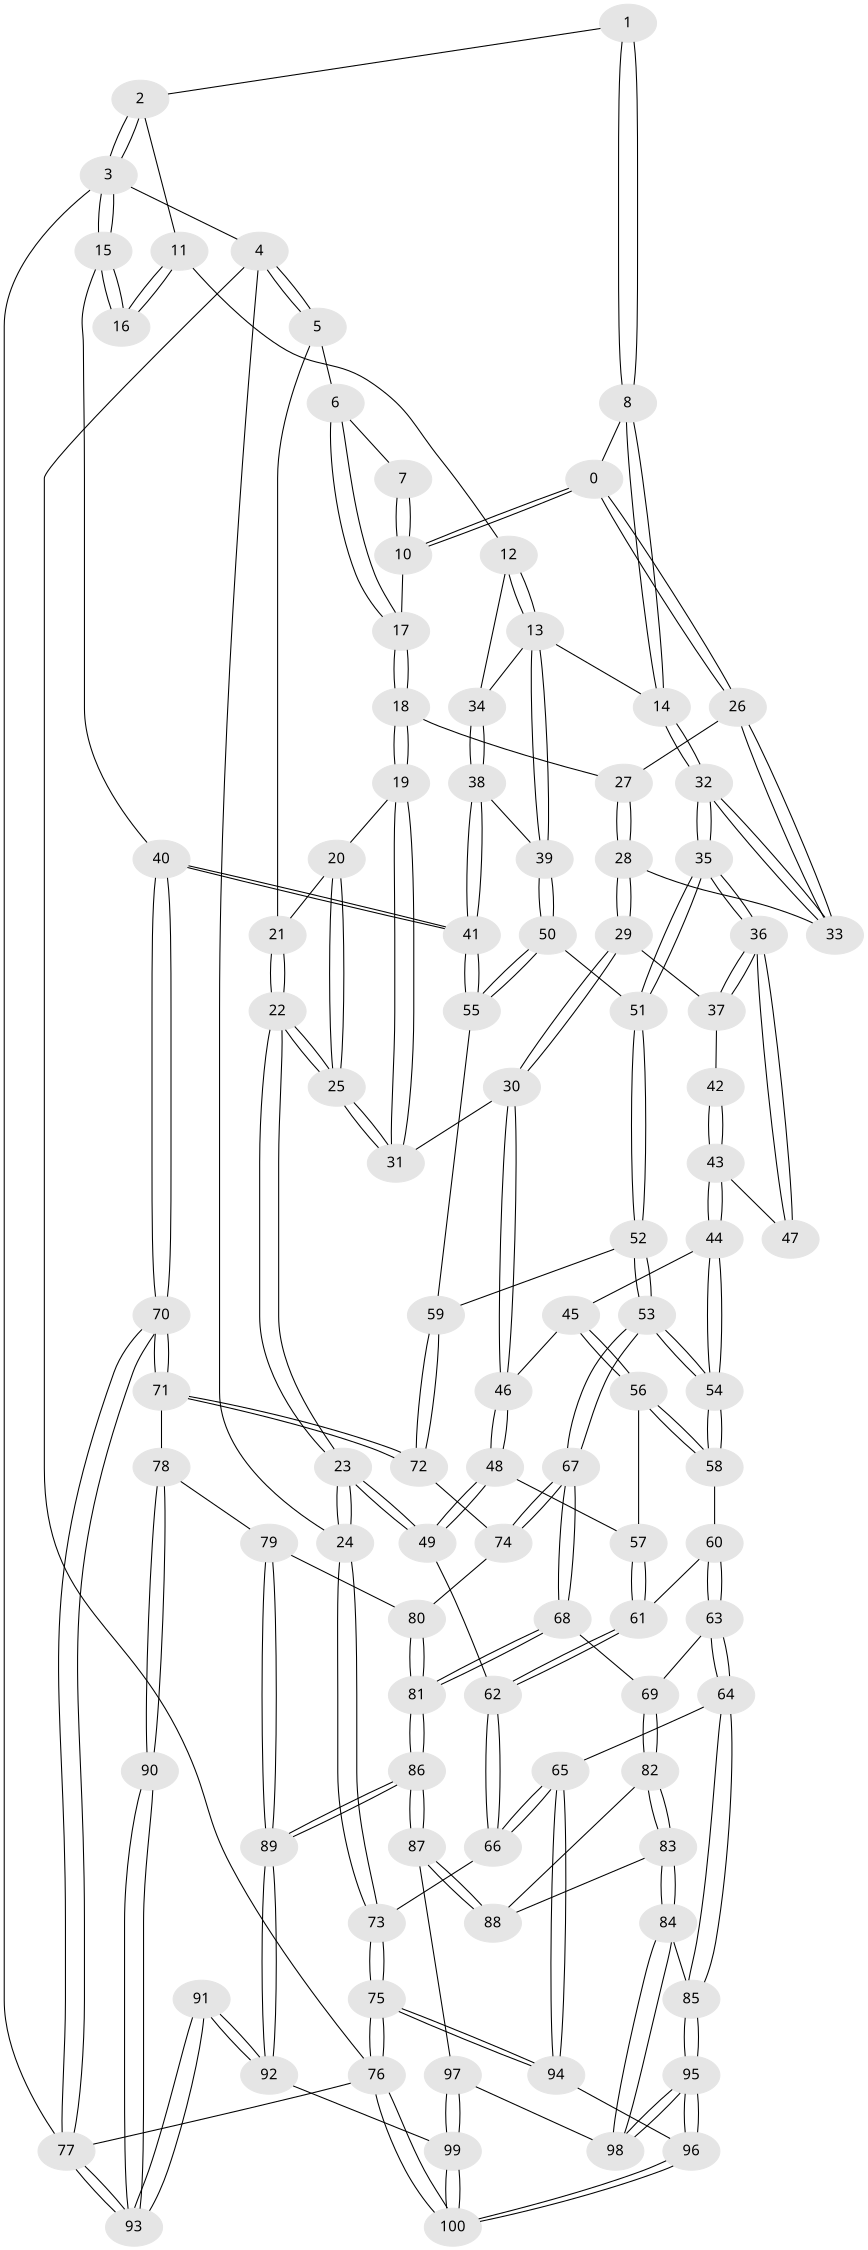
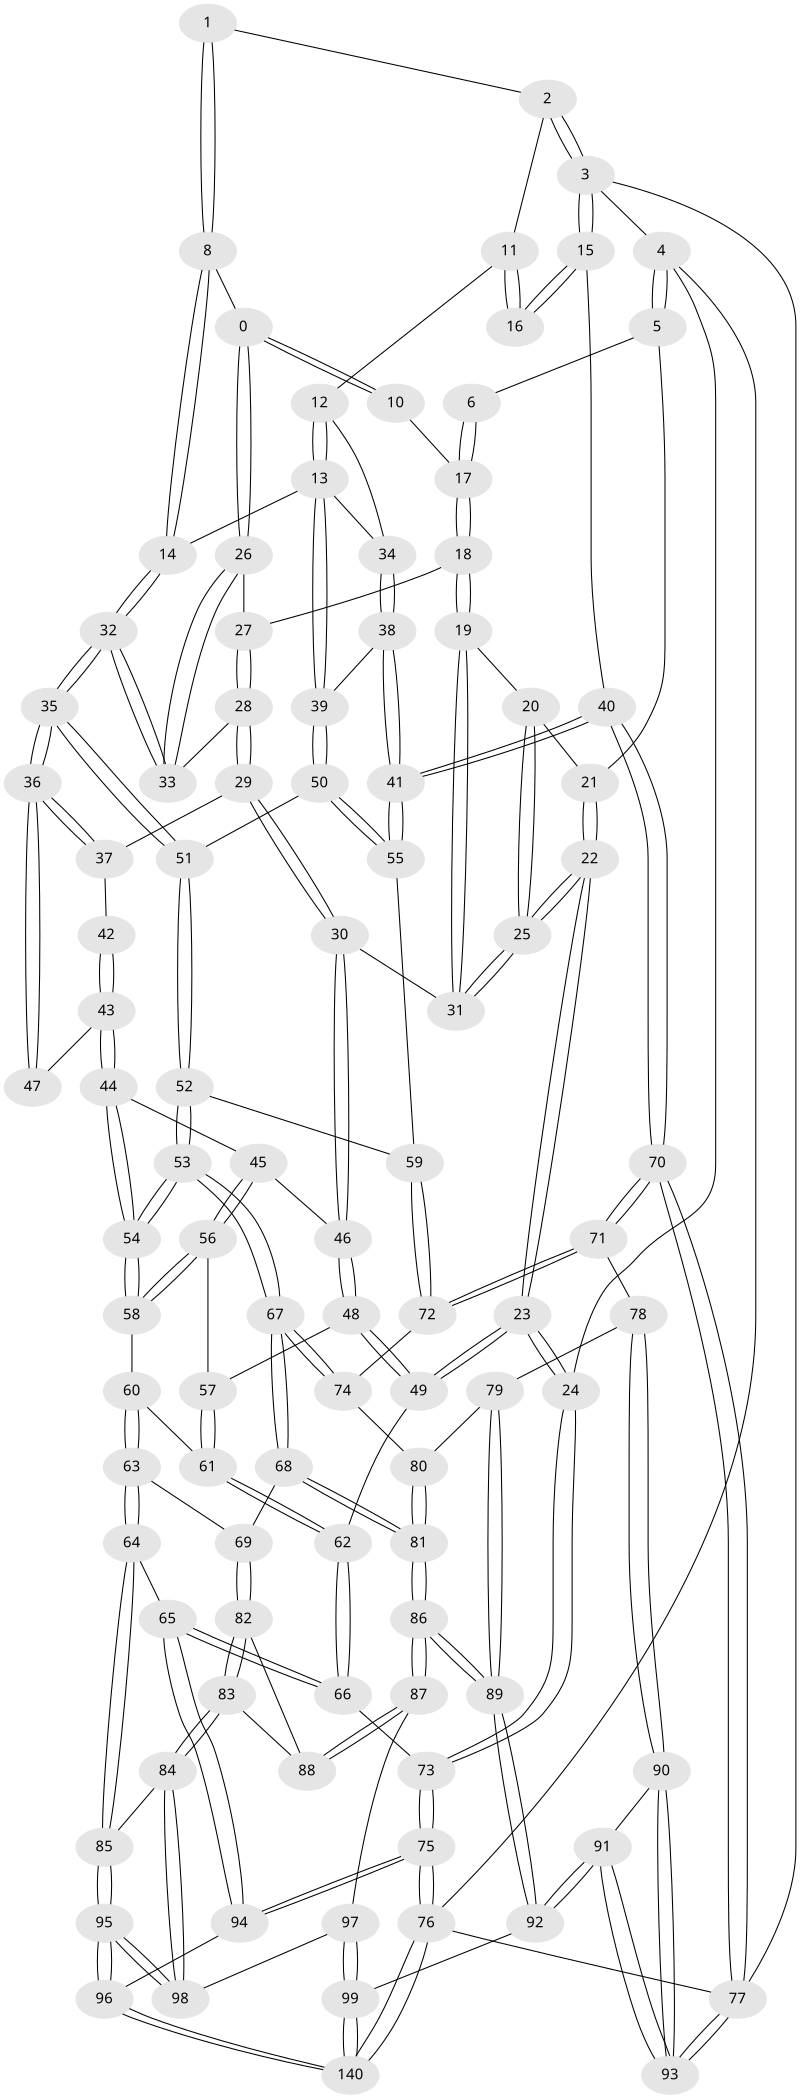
(403, 479) -> none
none -> (632, 1809)
(453, 2227) -> (350, 2075)
